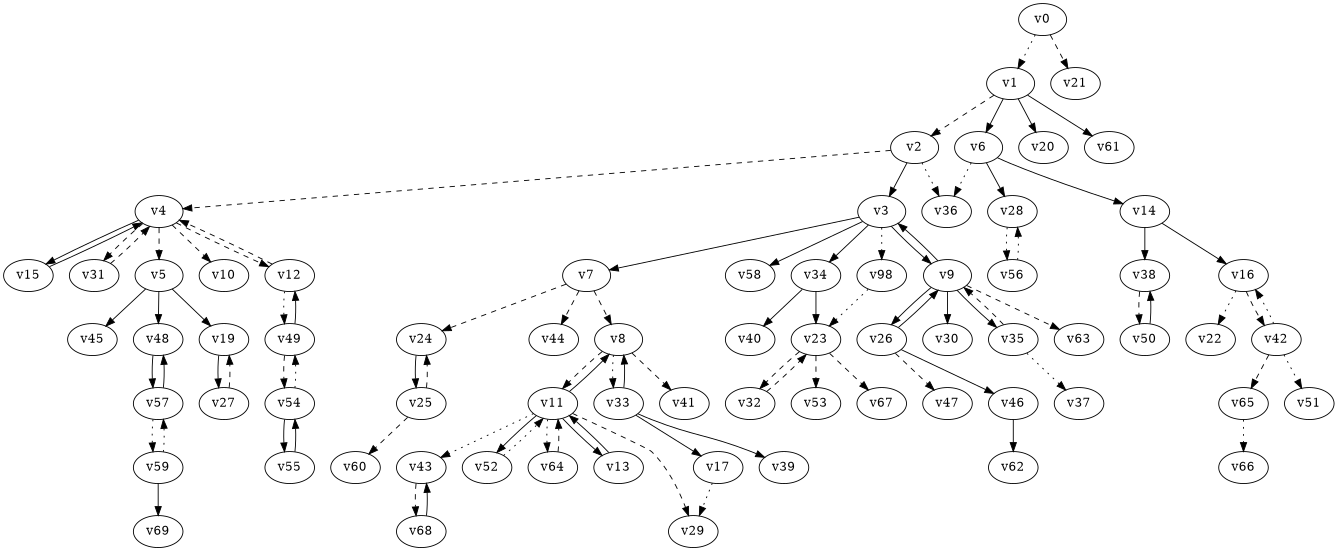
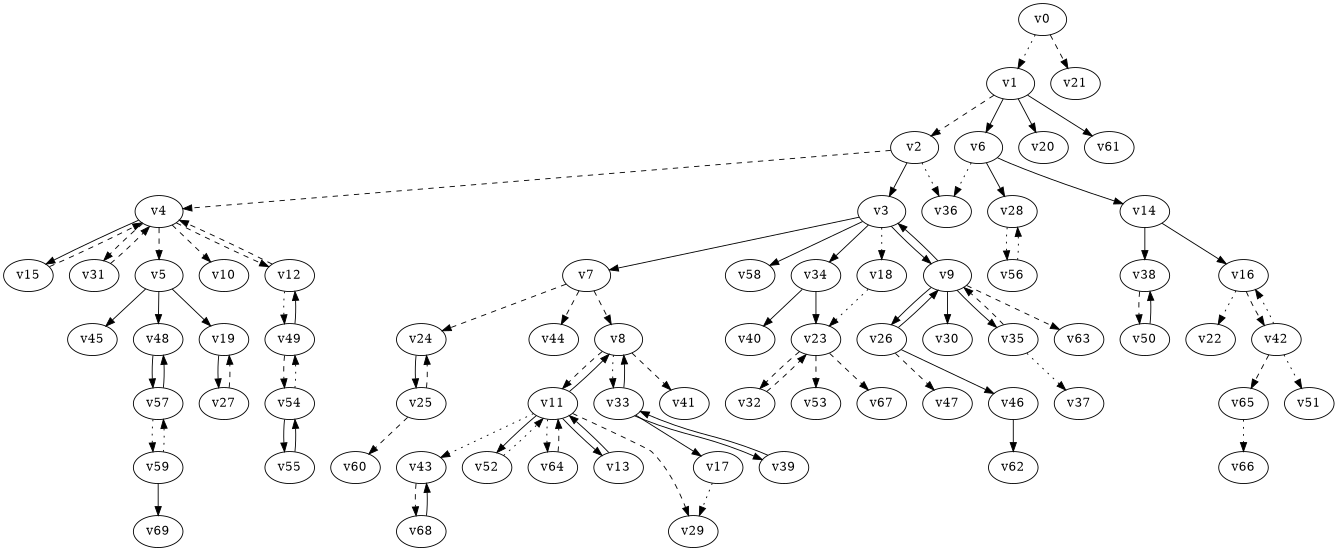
(92, 247) -> (92, 247)
(882, 276) -> (882, 276)
none -> (739, 444)
